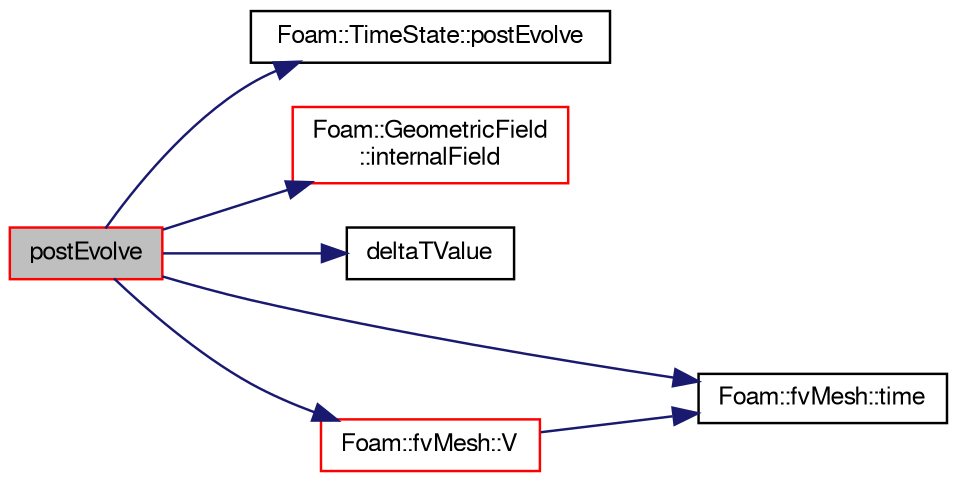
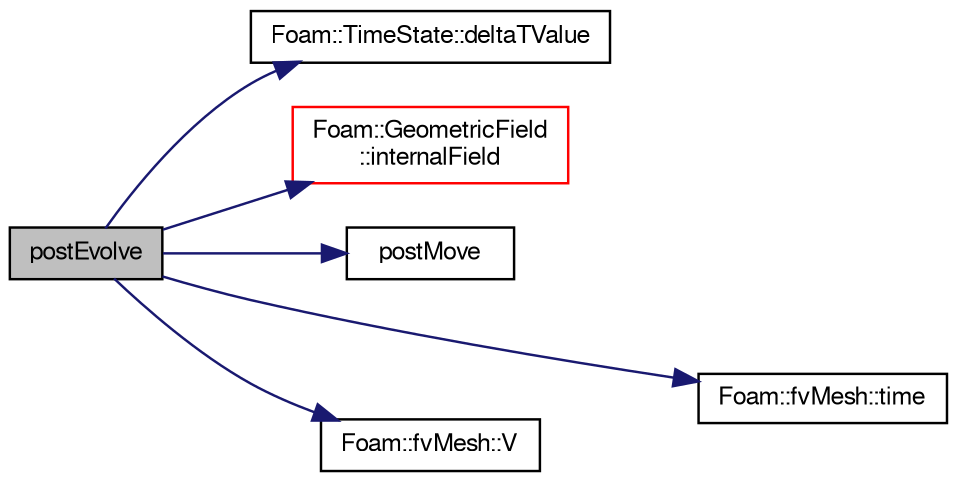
(430, 37) -> (430, 37)
(86, 253) -> (86, 253)
(430, 253) -> (430, 253)
(607, 424) -> none
(430, 445) -> (430, 445)
